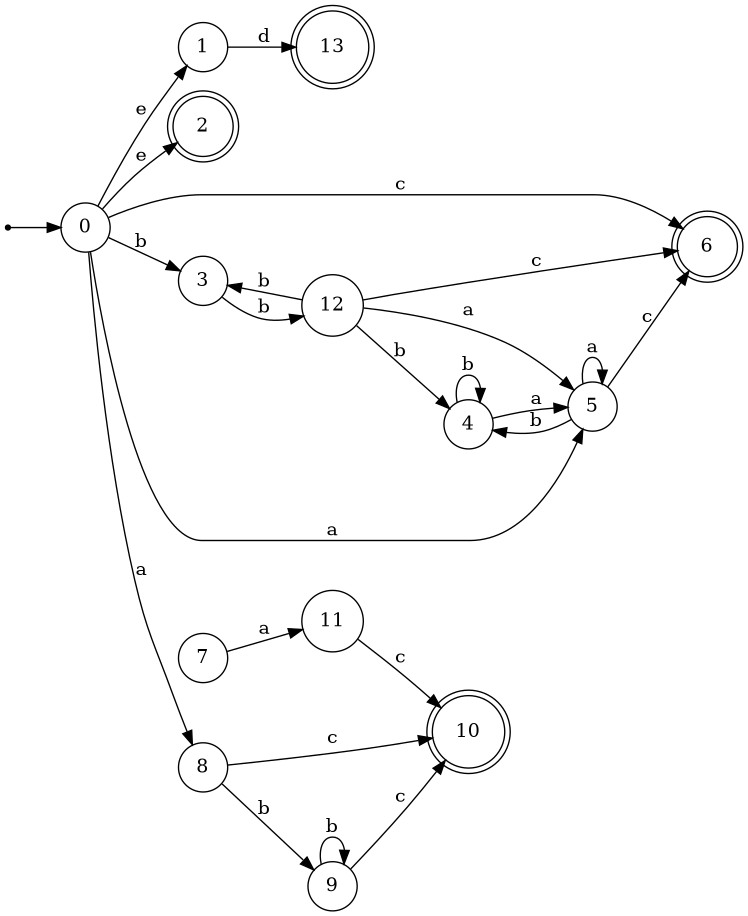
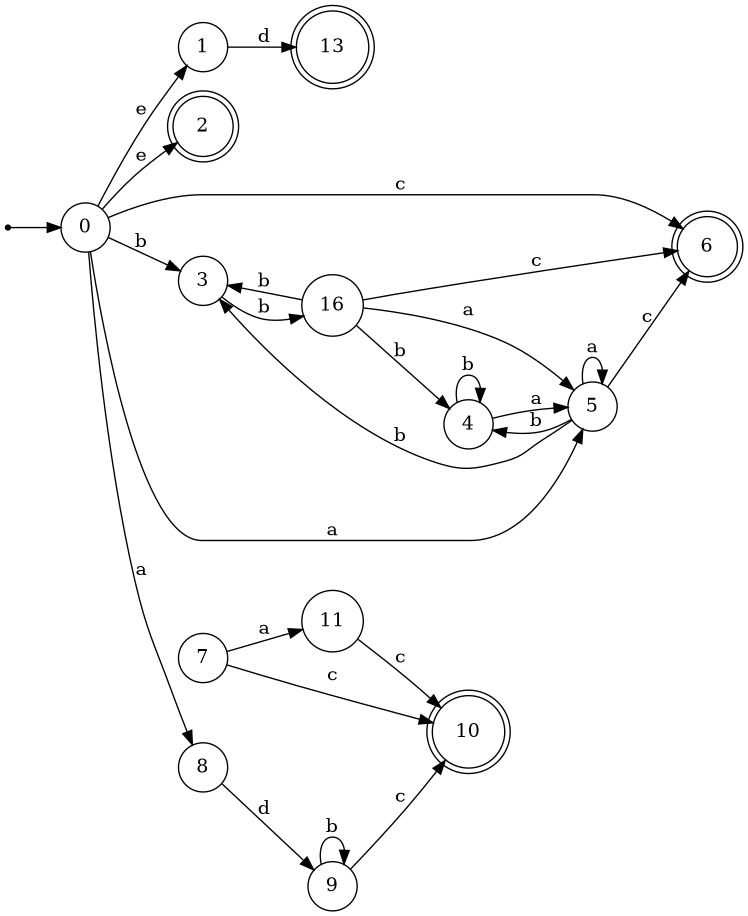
(333, 305) -> (333, 305)
none -> (385, 440)
(323, 754) -> (323, 693)
(265, 809) -> (265, 809)
